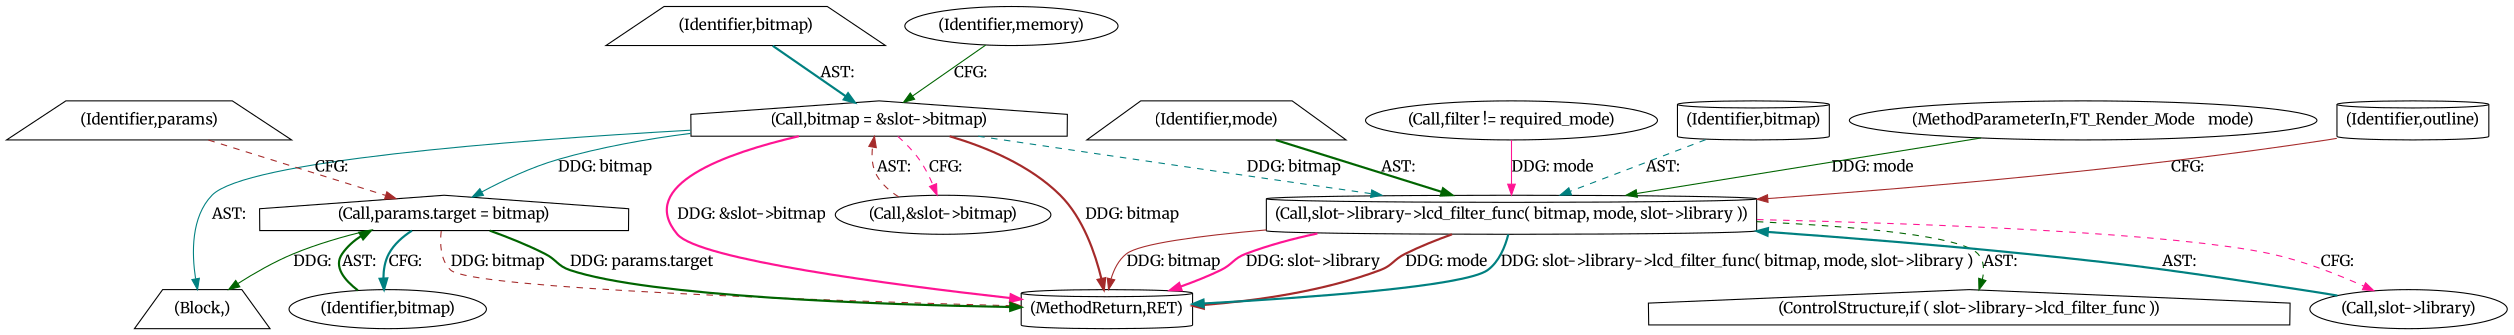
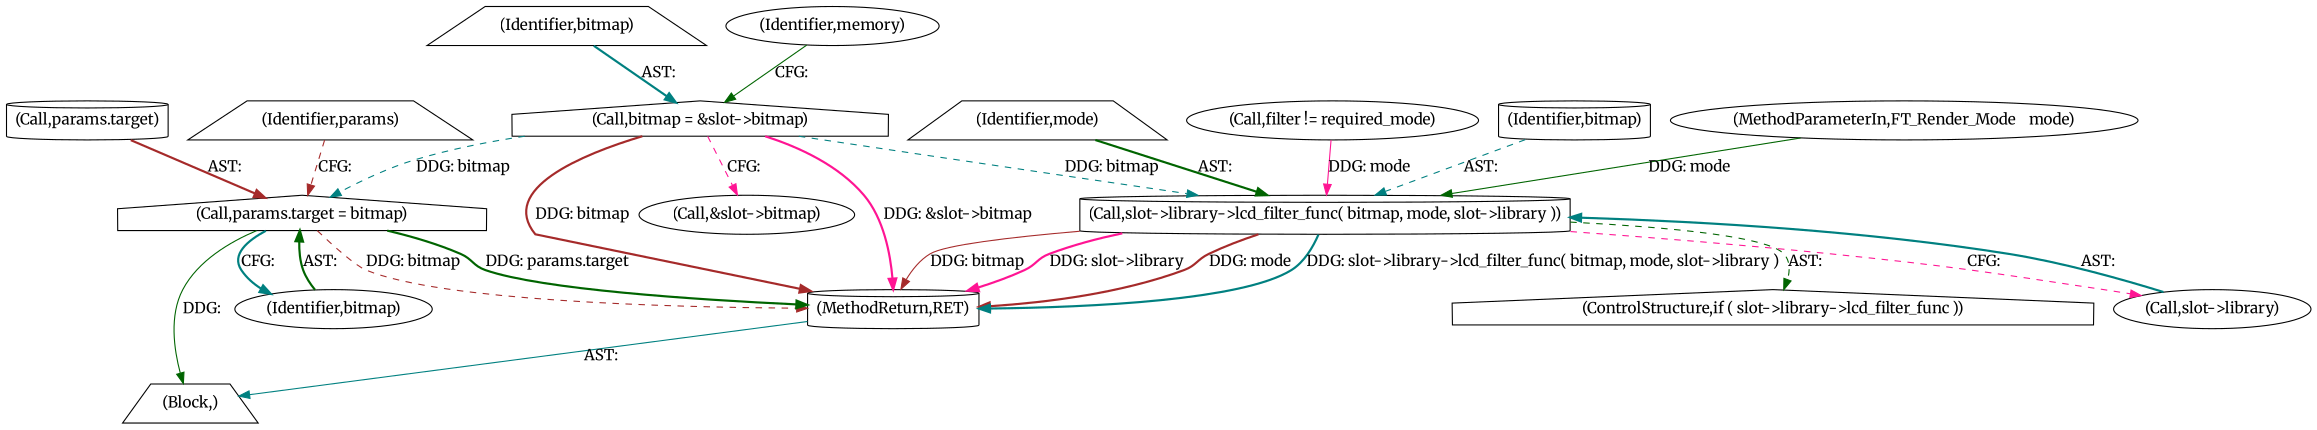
none -> (87, 120)
(2413, 120) -> none
(405, 153) -> (529, 358)
(583, 153) -> (430, 156)
(877, 176) -> none
